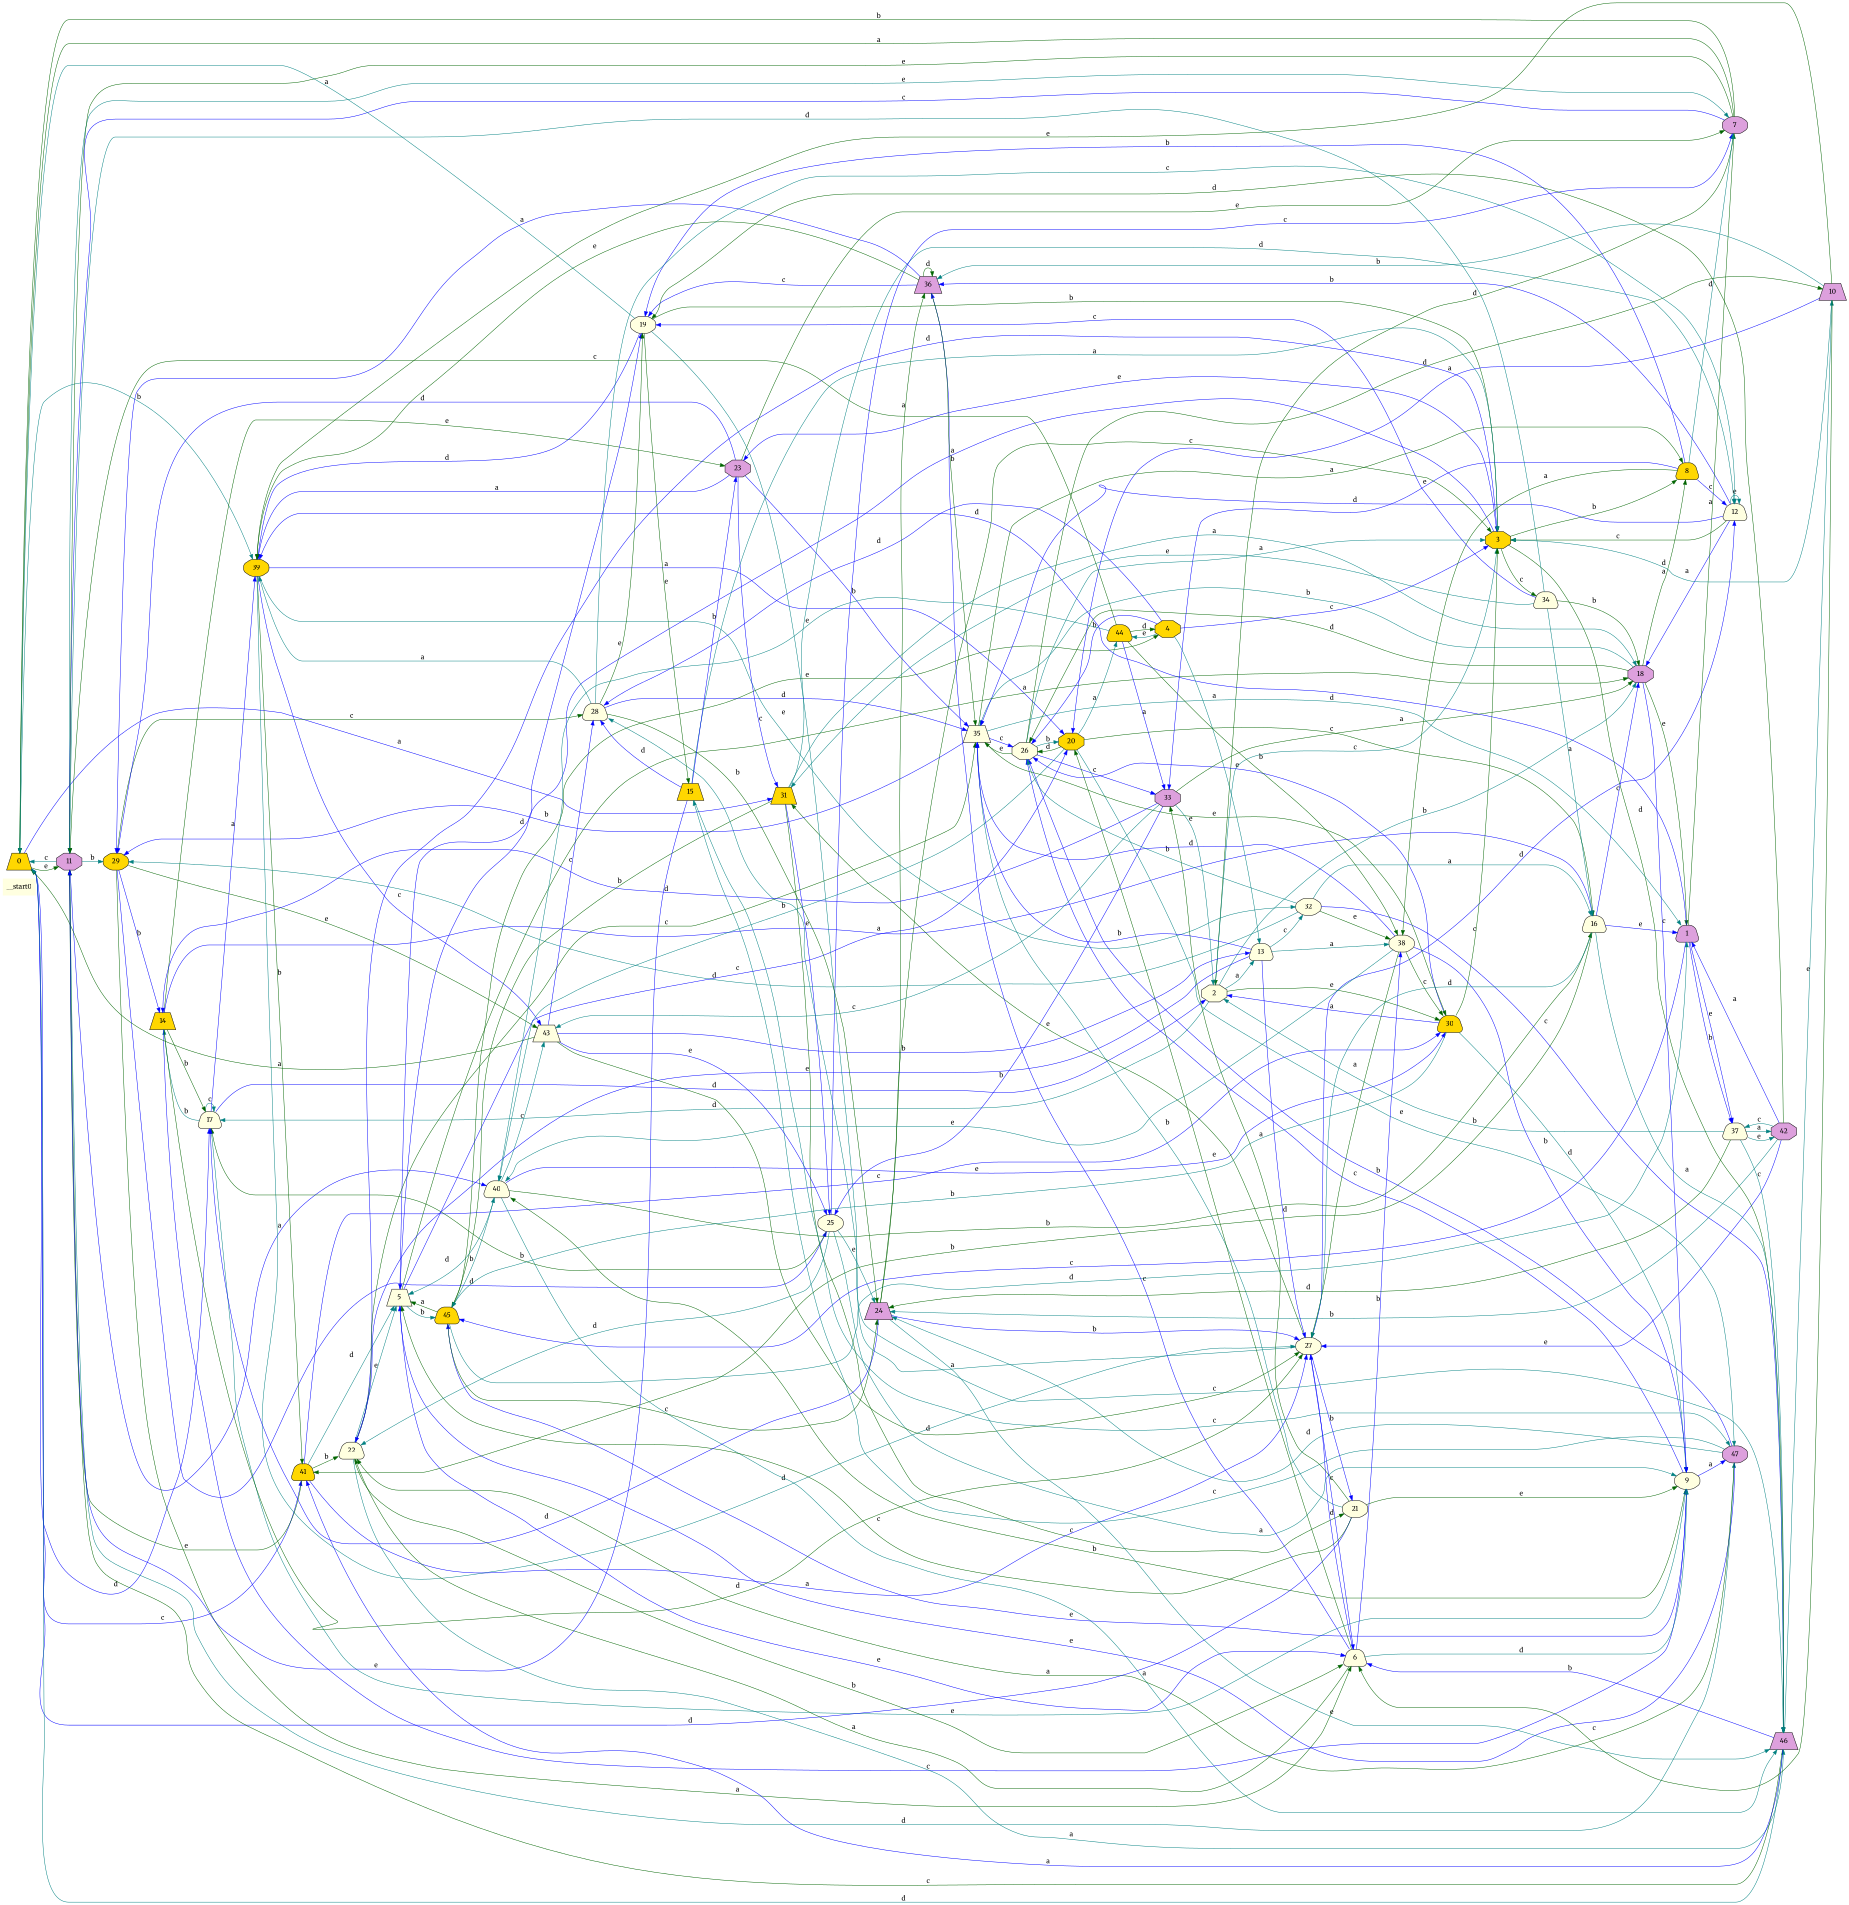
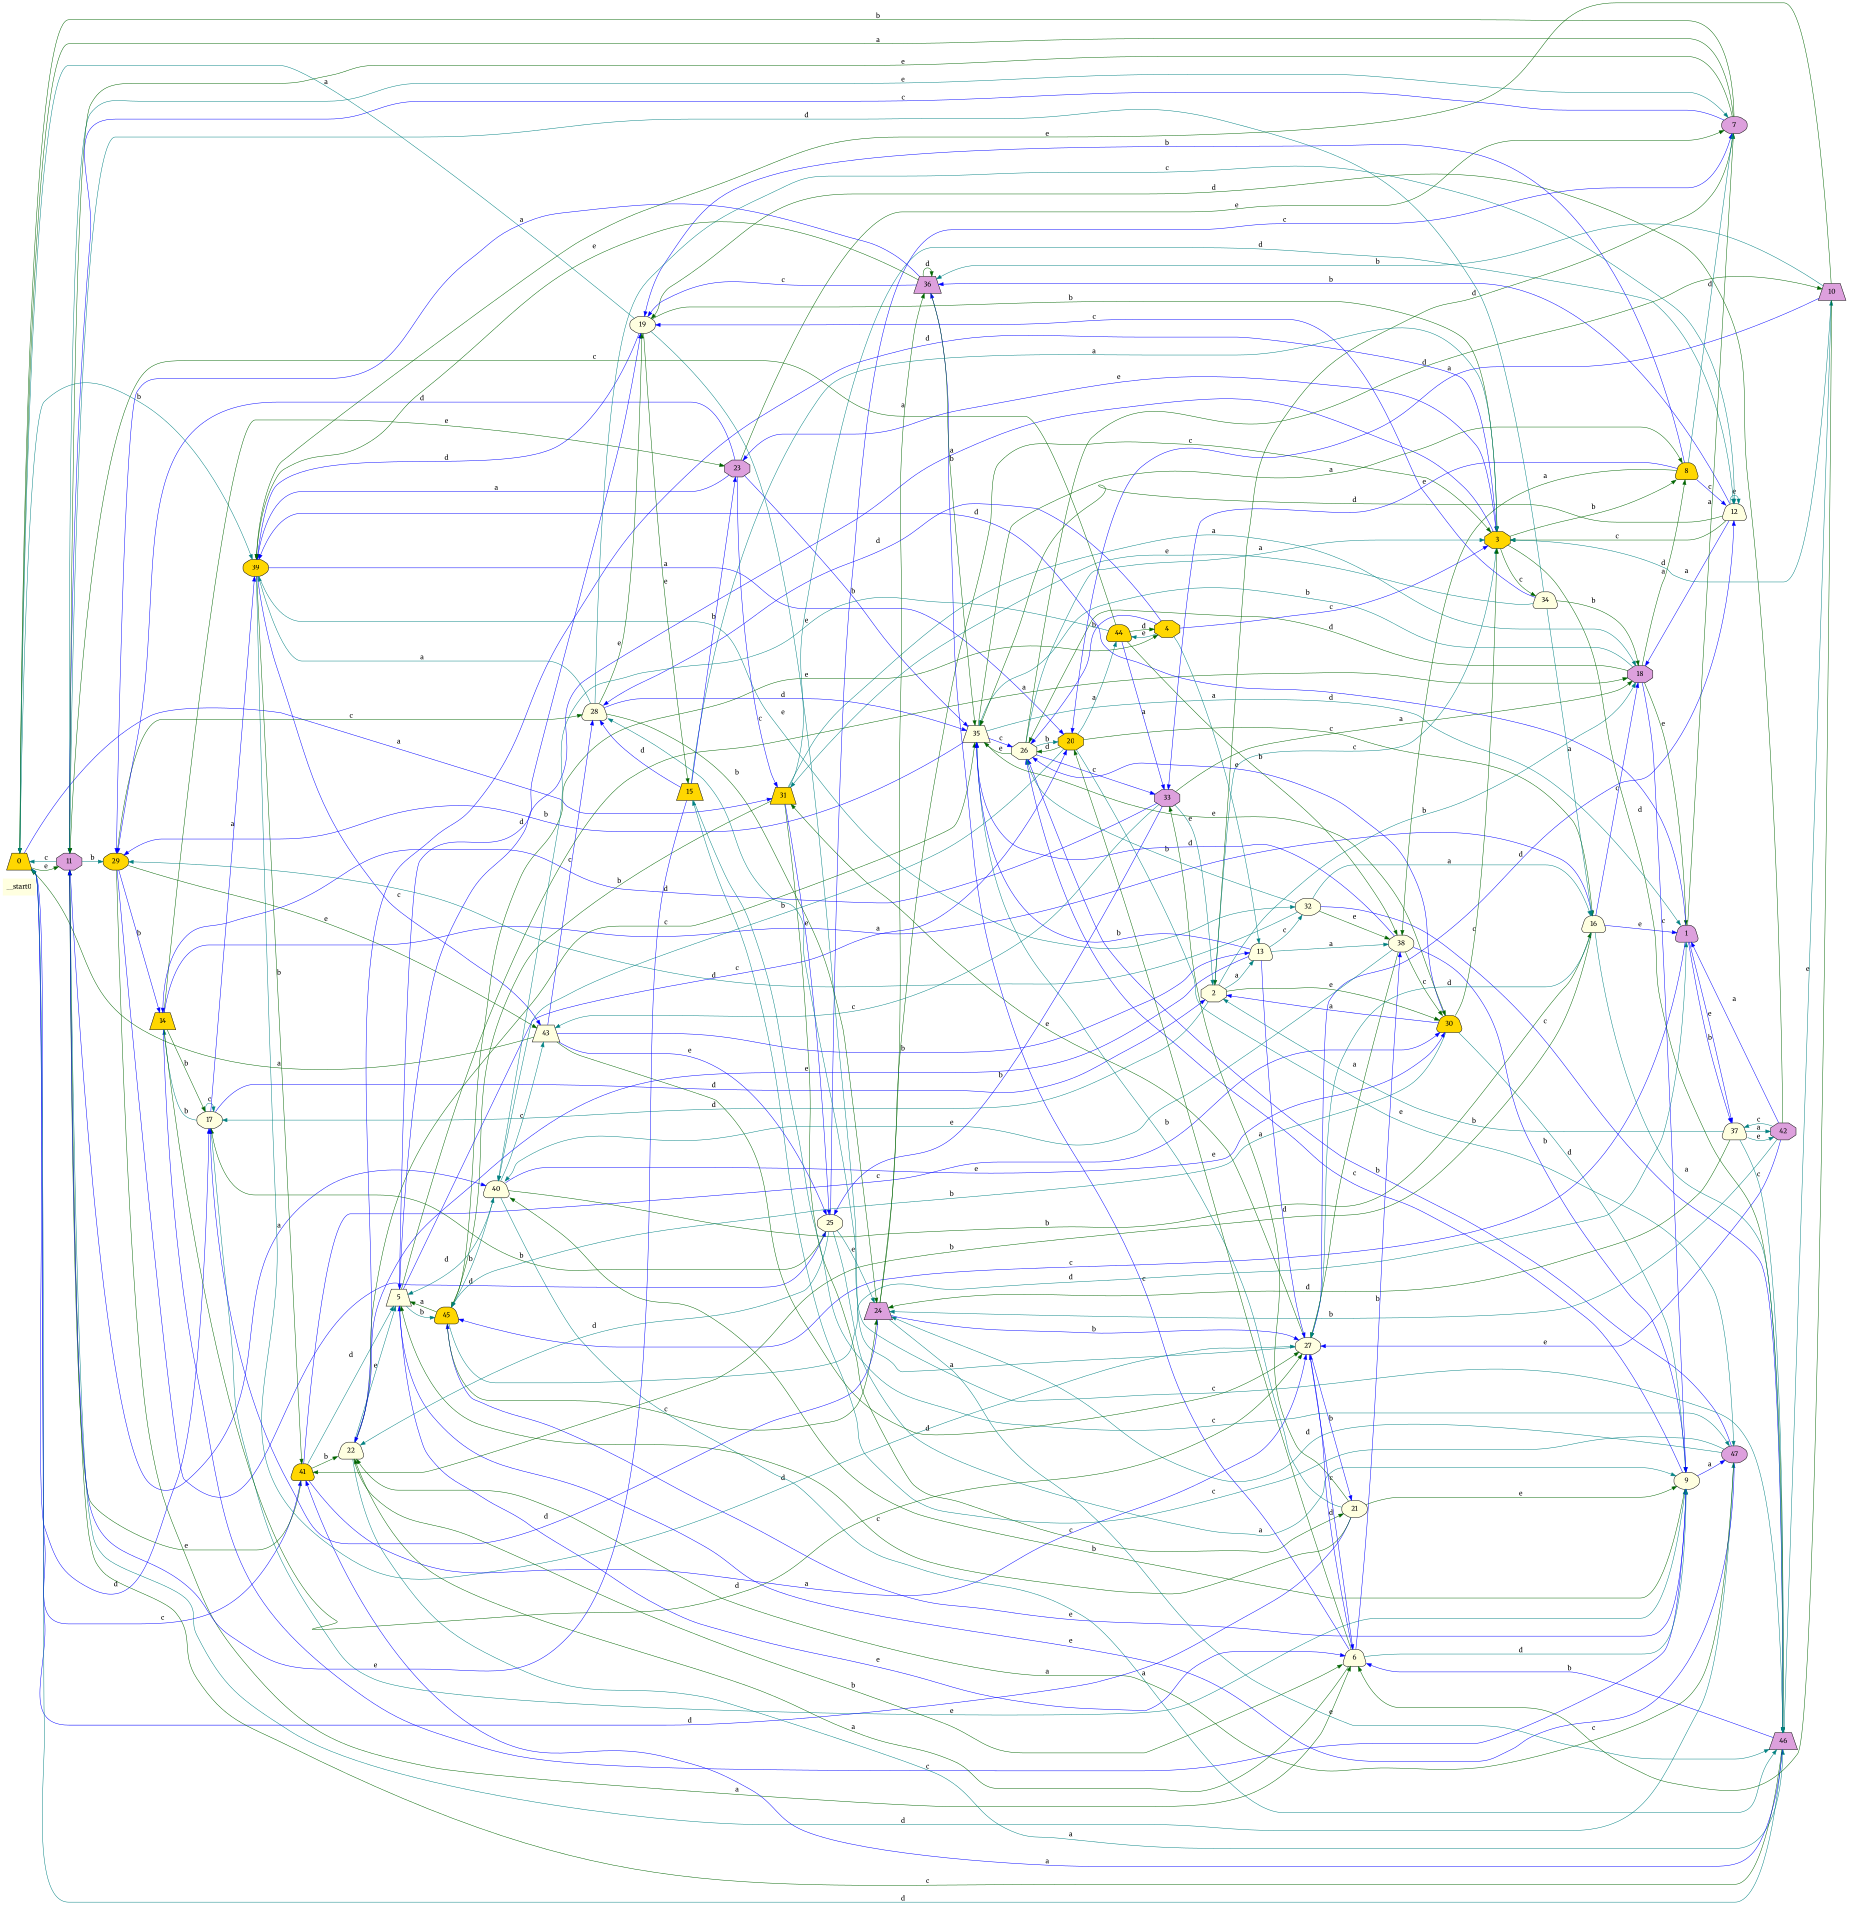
(1273, 502) -> (1273, 502)
(210, 1120) -> (210, 1120)
